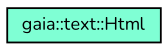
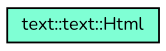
(84, 25) -> (83, 25)
